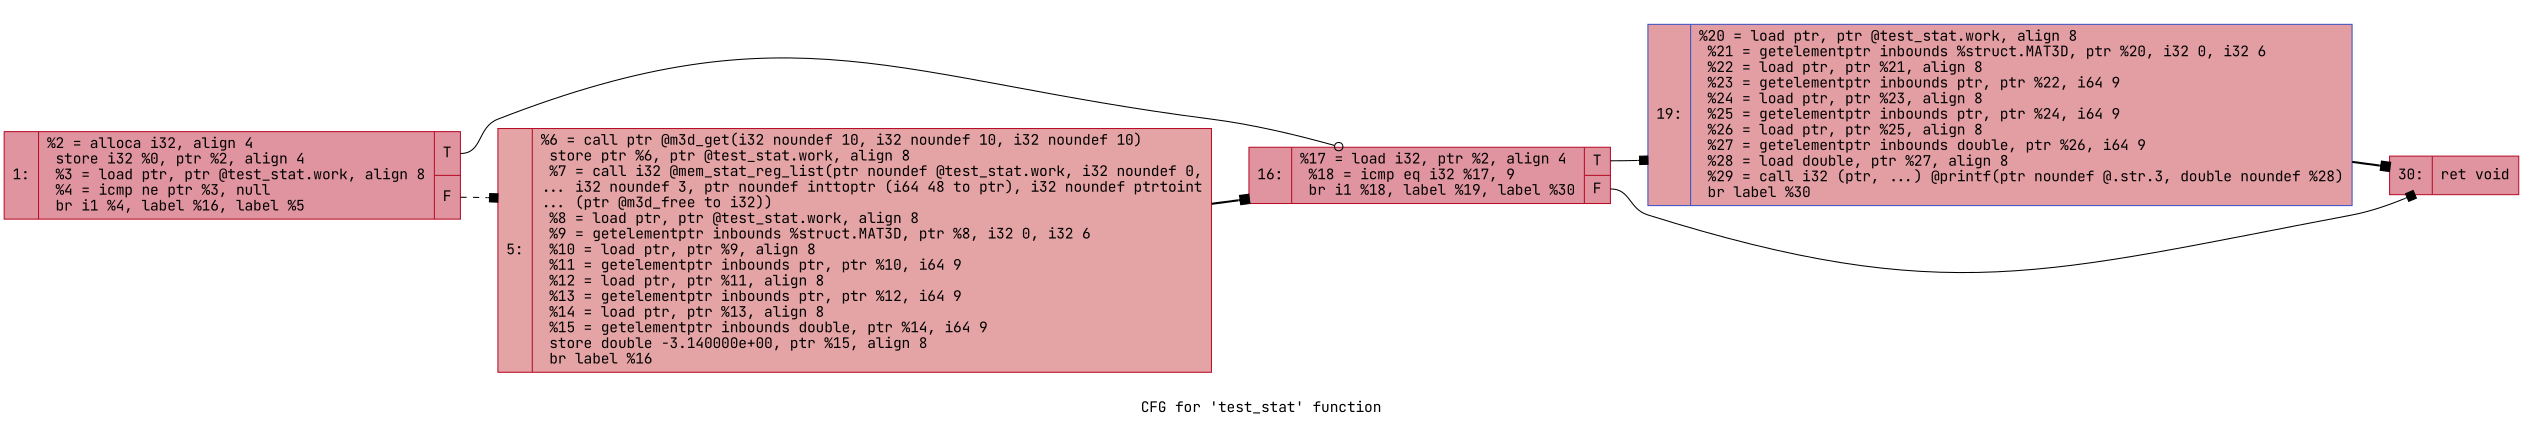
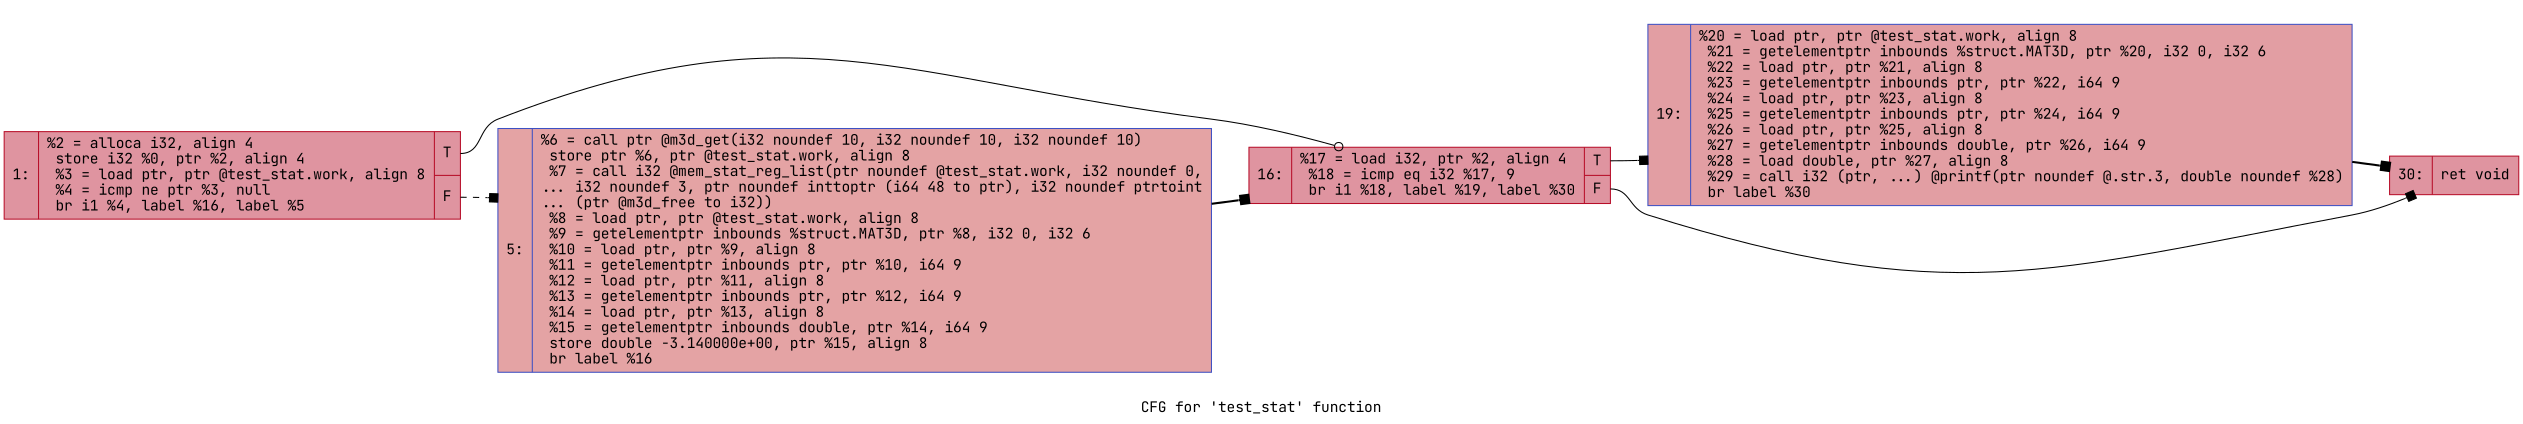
(855, 250) -> (855, 250)
